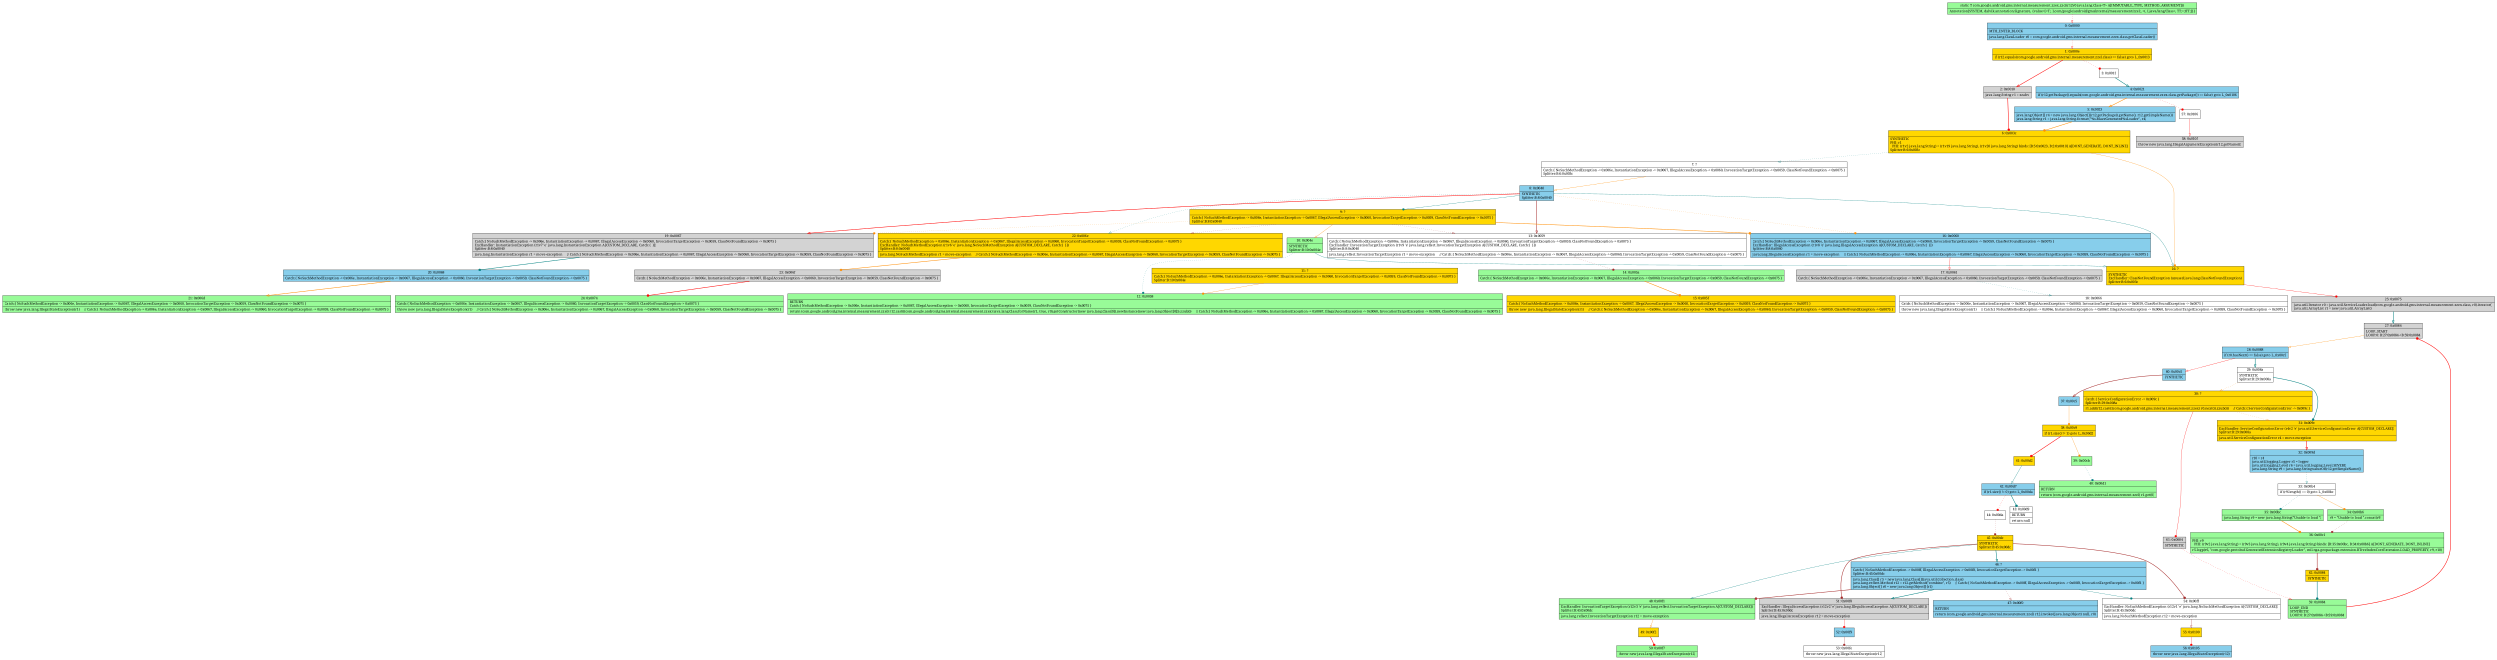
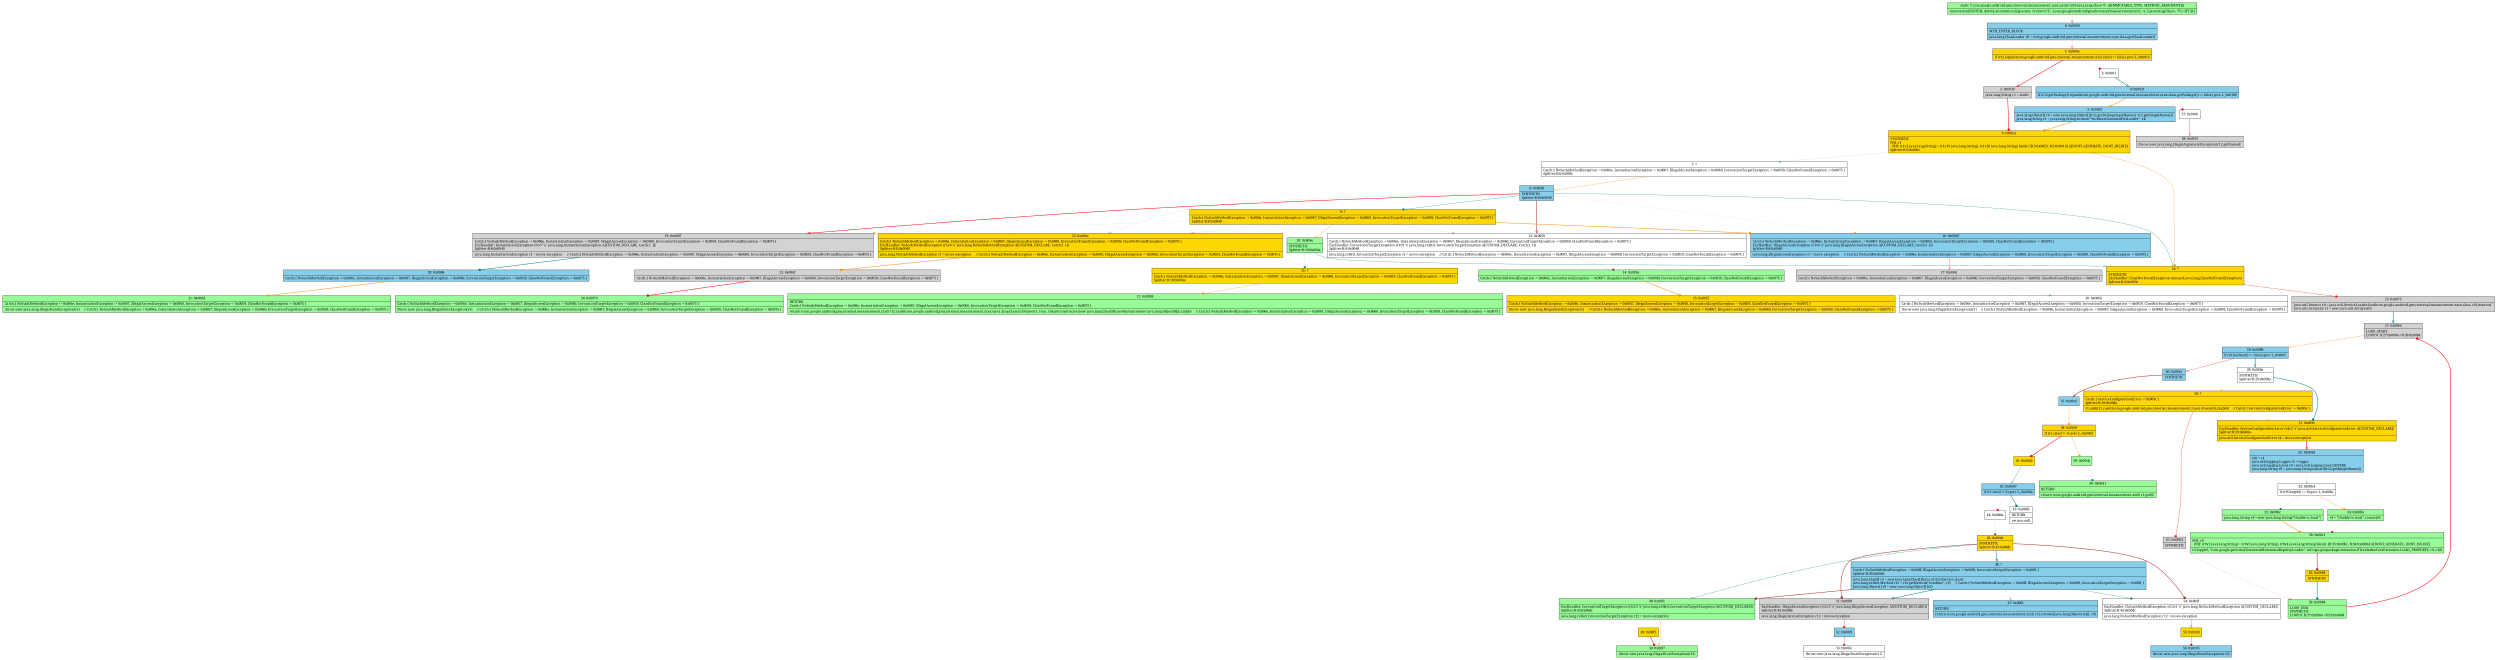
(1209, 260) -> (1305, 259)
(1652, 622) -> (1661, 631)
